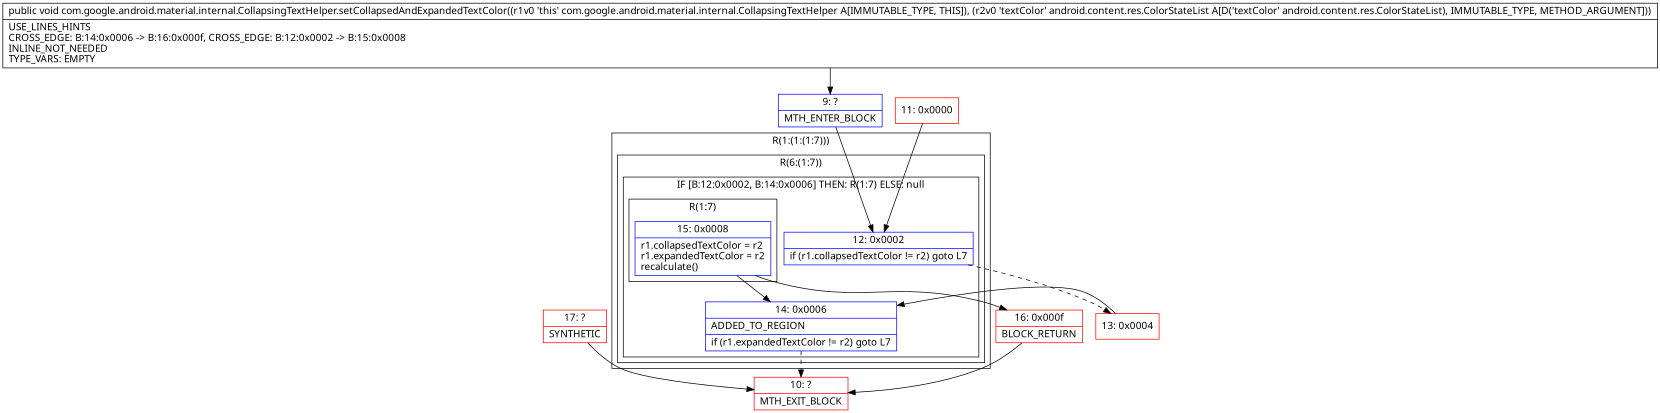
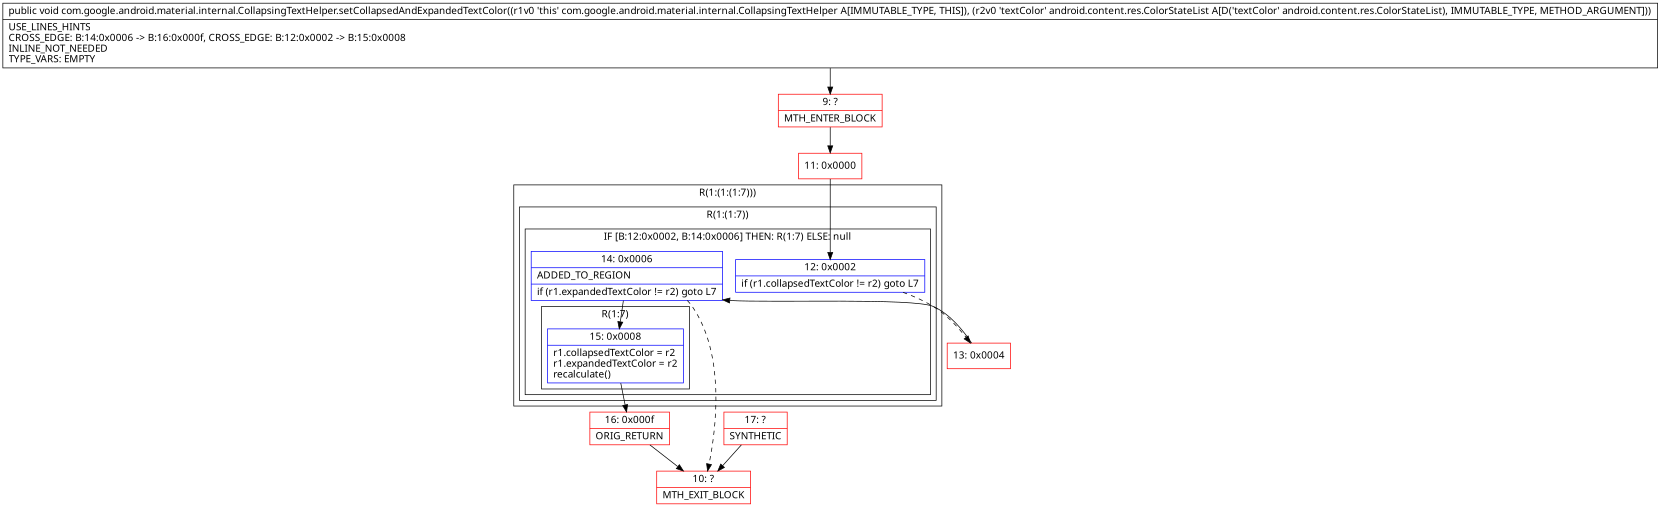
(830, 111) -> (830, 111)
(801, 163) -> (728, 215)
(851, 171) -> (830, 136)
(751, 287) -> (622, 311)
(1039, 334) -> (630, 436)
